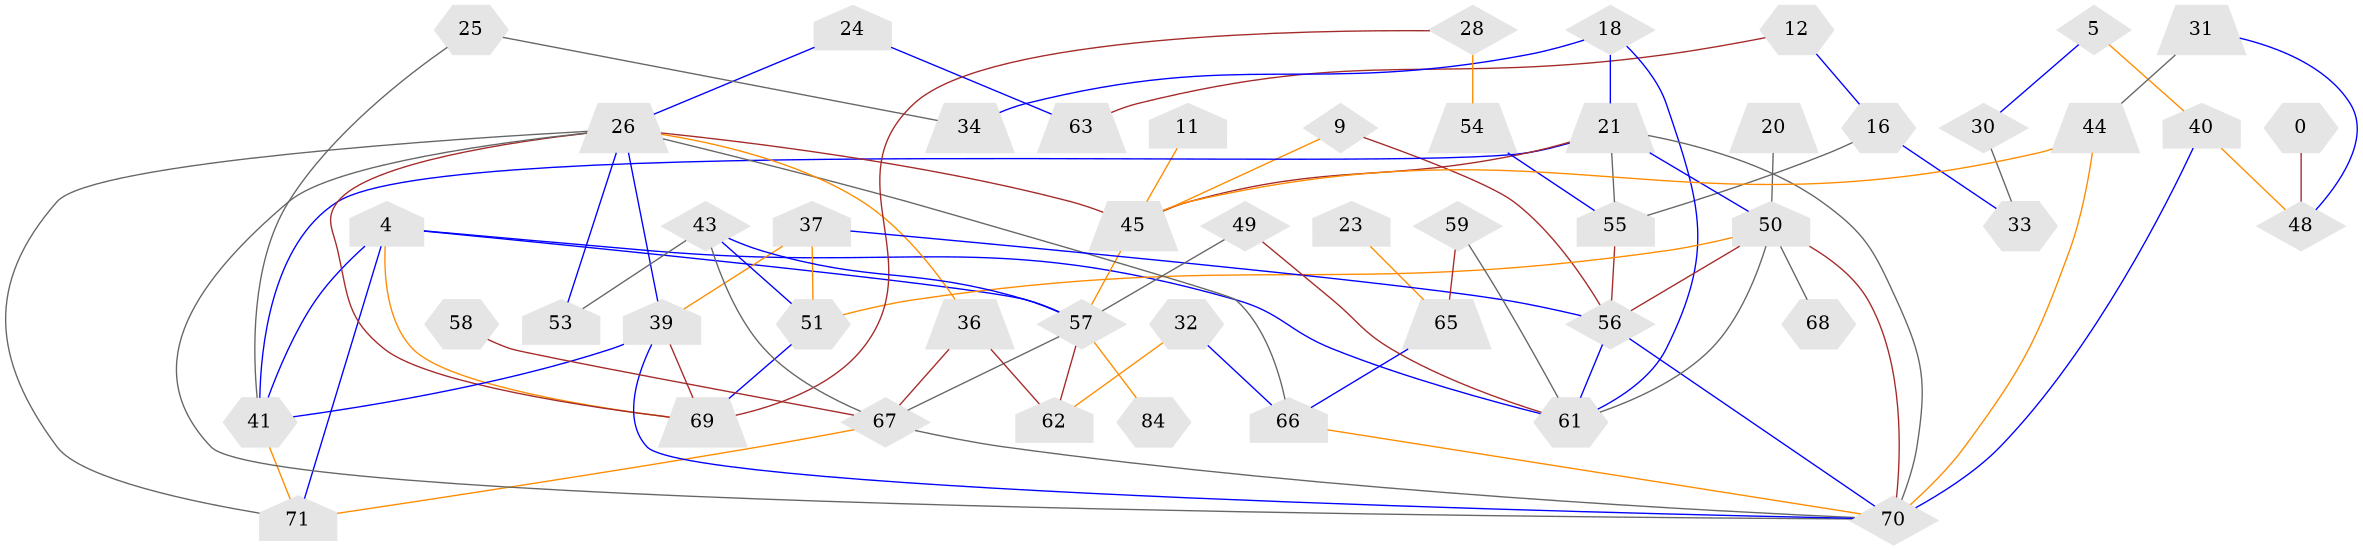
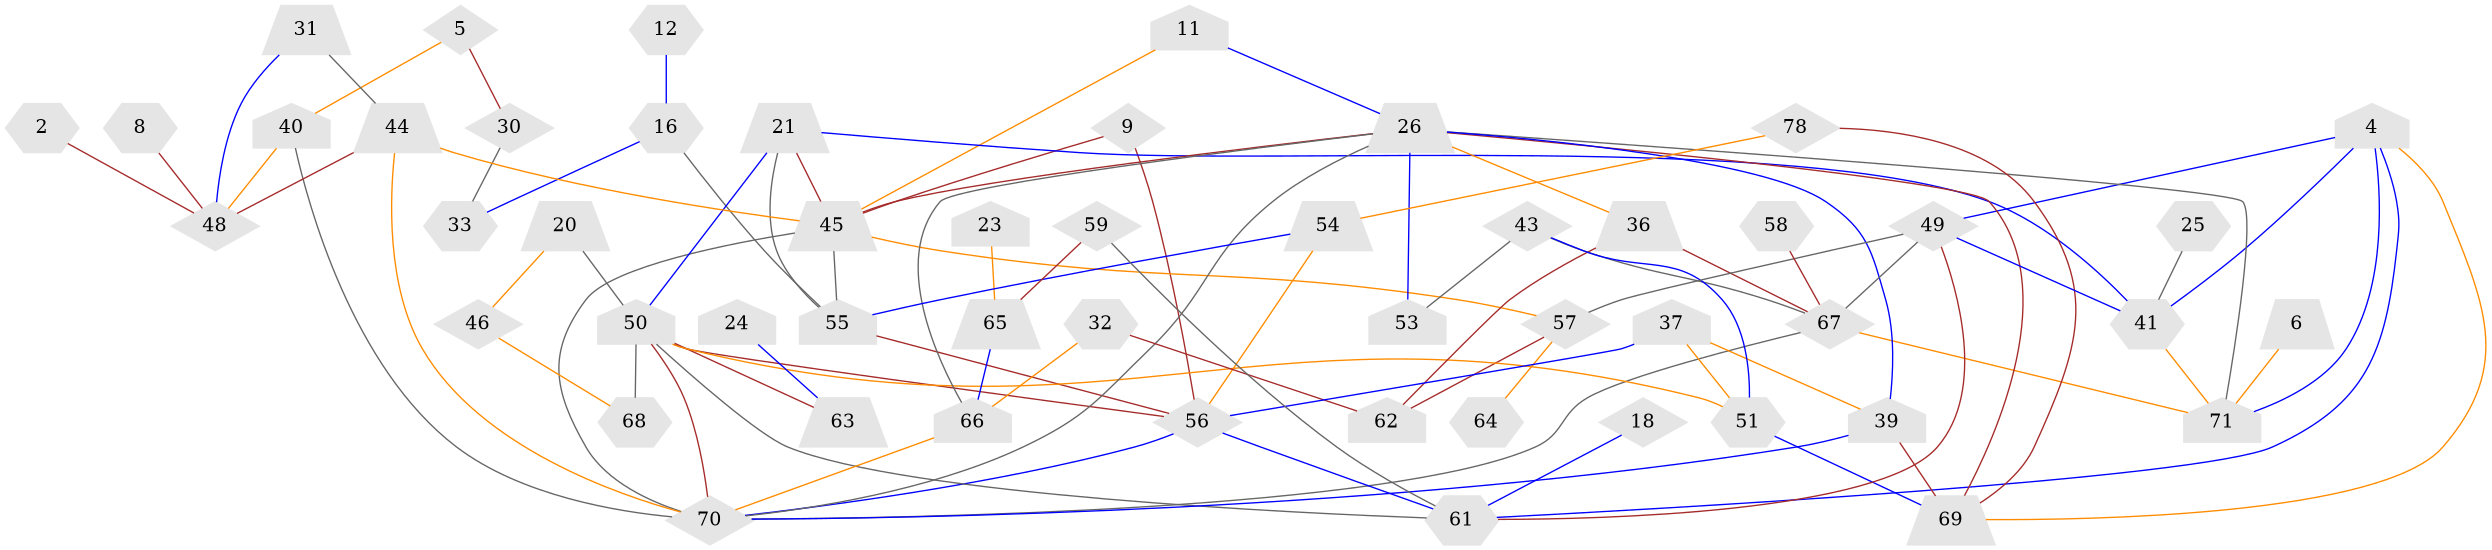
(1473, 30) -> (1796, 128)
(1503, 68) -> (744, 375)
(750, 74) -> (1304, 81)
(2039, 78) -> (485, 79)
(1610, 79) -> none
none -> (42, 128)
(970, 128) -> none
(2301, 128) -> (140, 128)
(1241, 175) -> (983, 173)
none -> (295, 183)
(1873, 253) -> (571, 323)
(775, 267) -> (2149, 178)
(894, 275) -> none
none -> (835, 276)
none -> (478, 324)
none -> (2297, 324)
none -> (1261, 327)
(2079, 348) -> (415, 407)
(983, 373) -> (1887, 270)
(1240, 375) -> (1041, 370)
(1112, 379) -> (1272, 383)
(452, 390) -> (2038, 274)
(1154, 422) -> (1486, 422)
